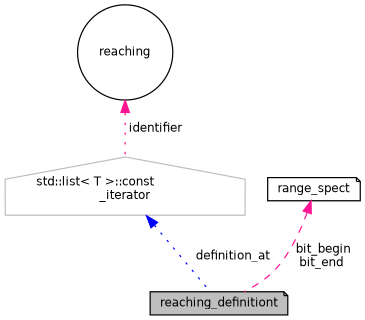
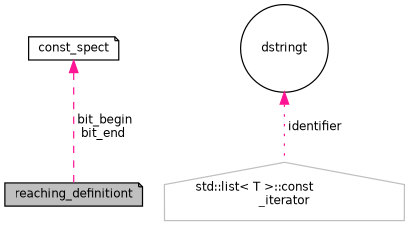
(125, 52) -> (284, 48)
(314, 189) -> (74, 48)
(182, 258) -> none
